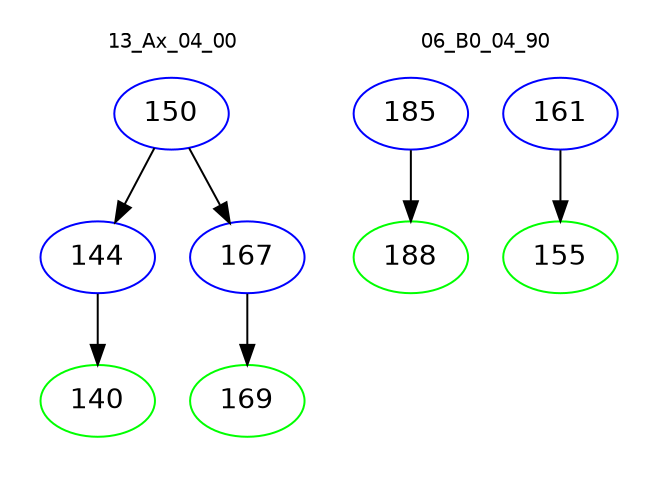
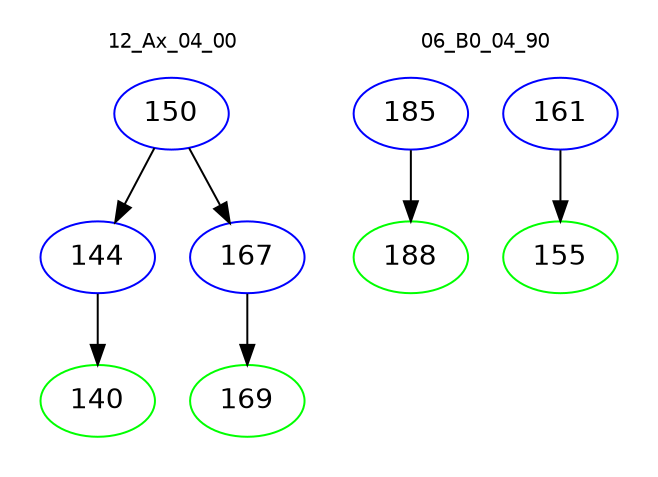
(173, 43) -> (173, 43)
